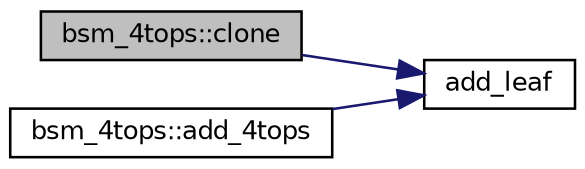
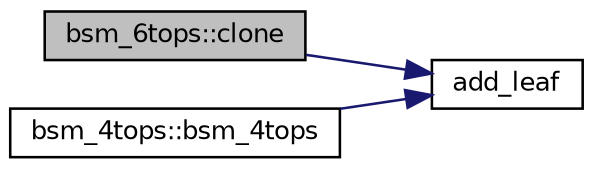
(171, 36) -> (175, 36)
(171, 133) -> (175, 133)
